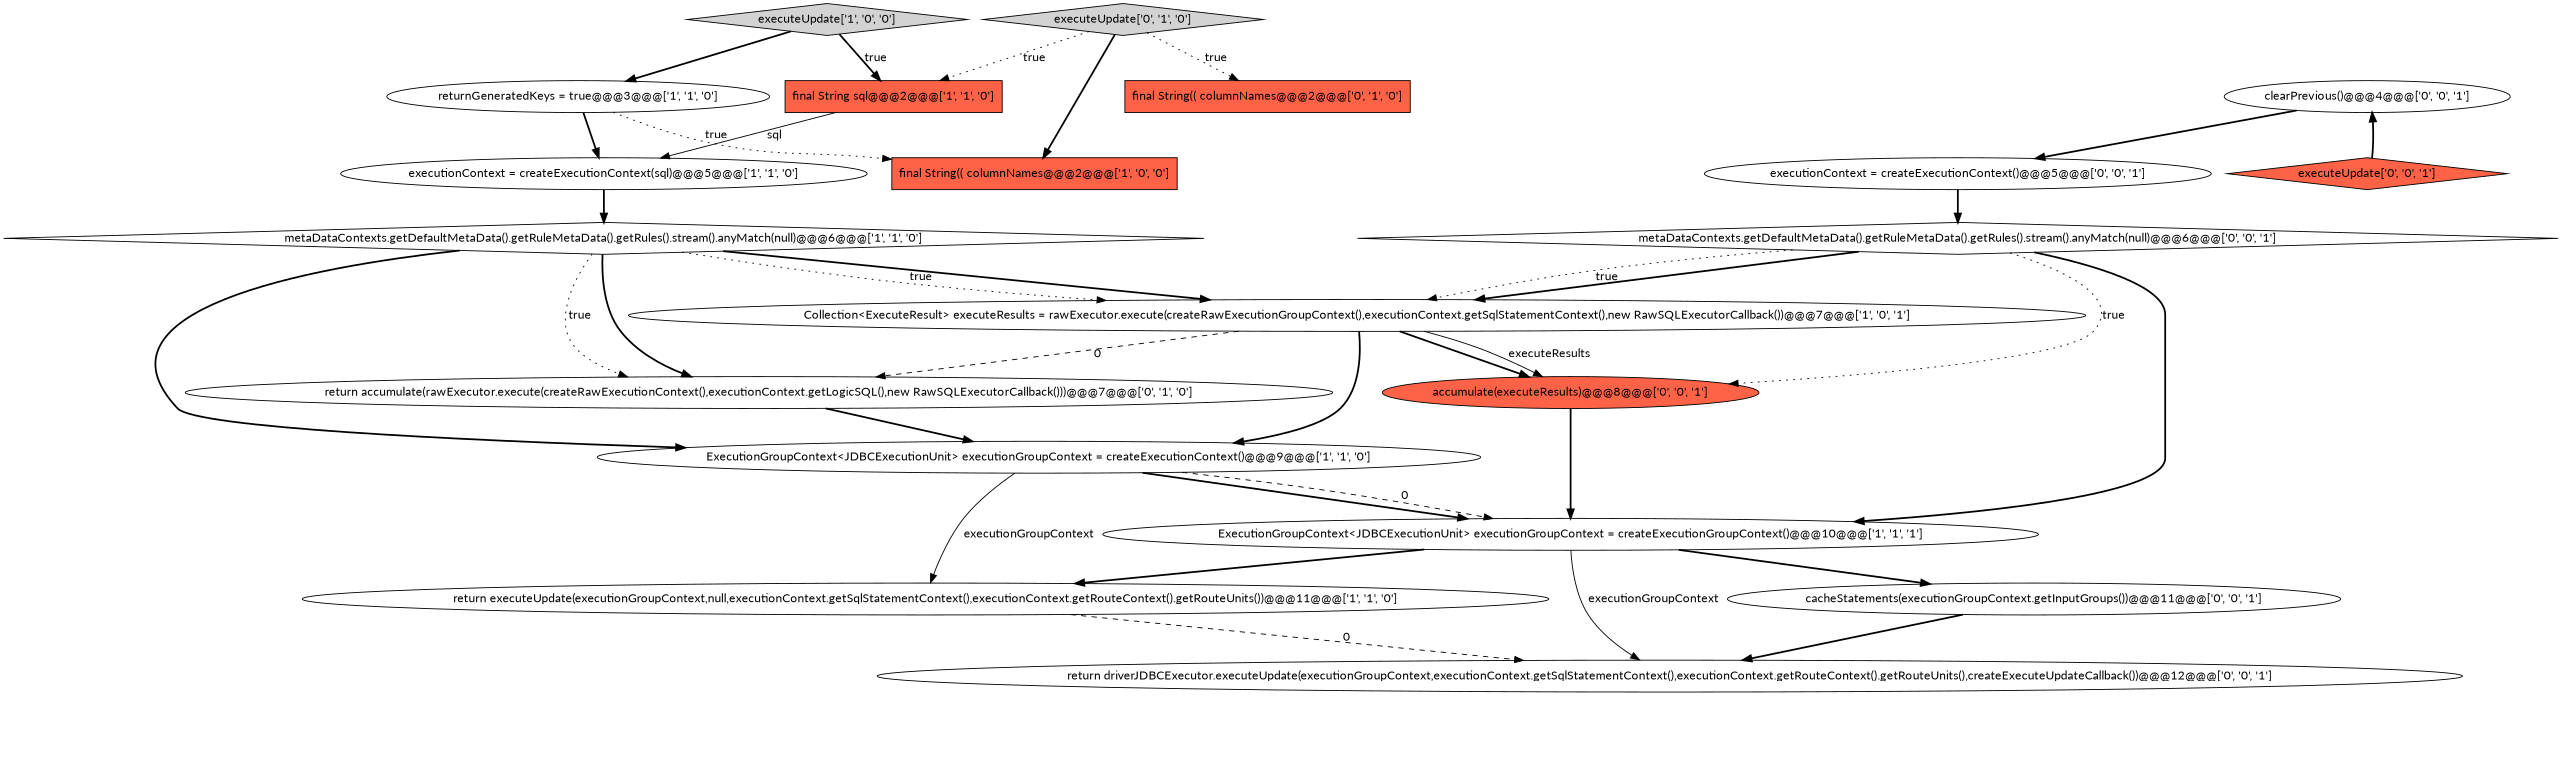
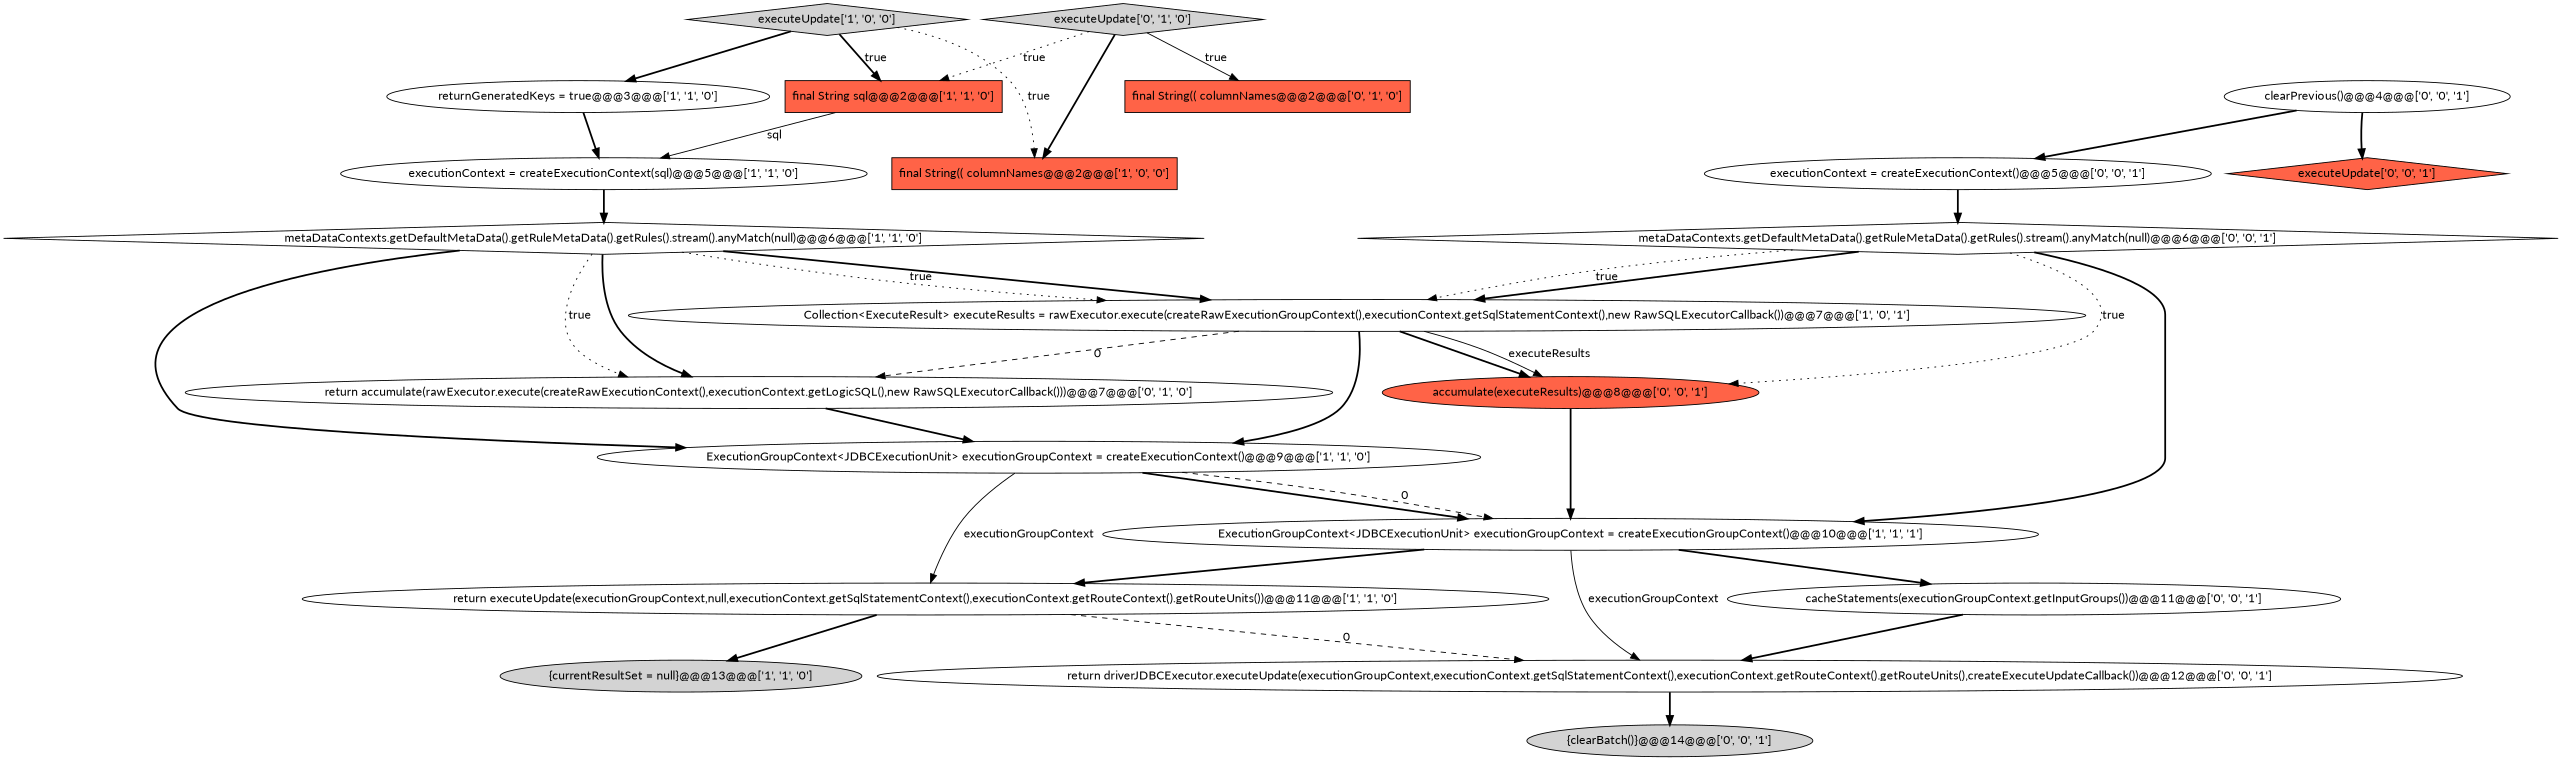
(1189, 55) -> (1189, 55)
(2373, 140) -> (2361, 131)
(745, 149) -> (981, 58)
none -> (681, 676)
none -> (1670, 741)
